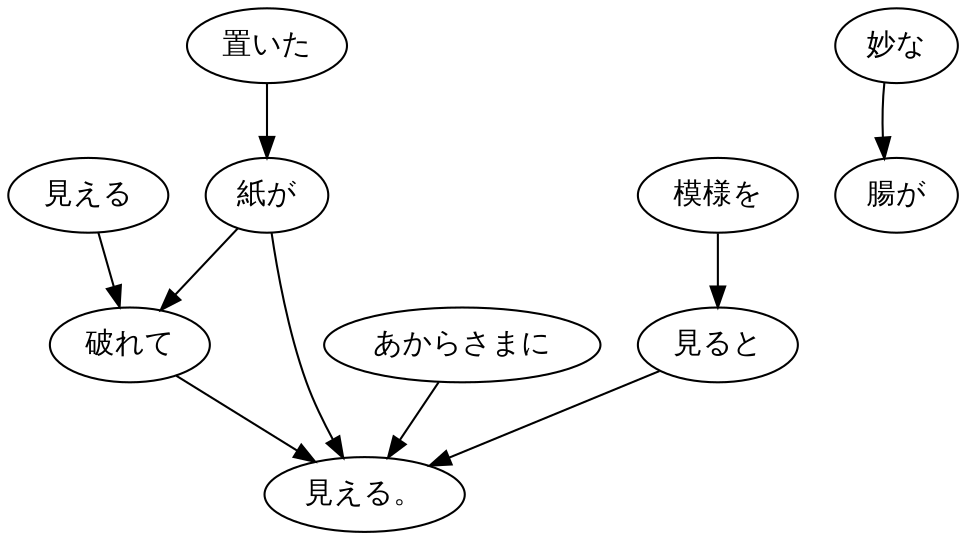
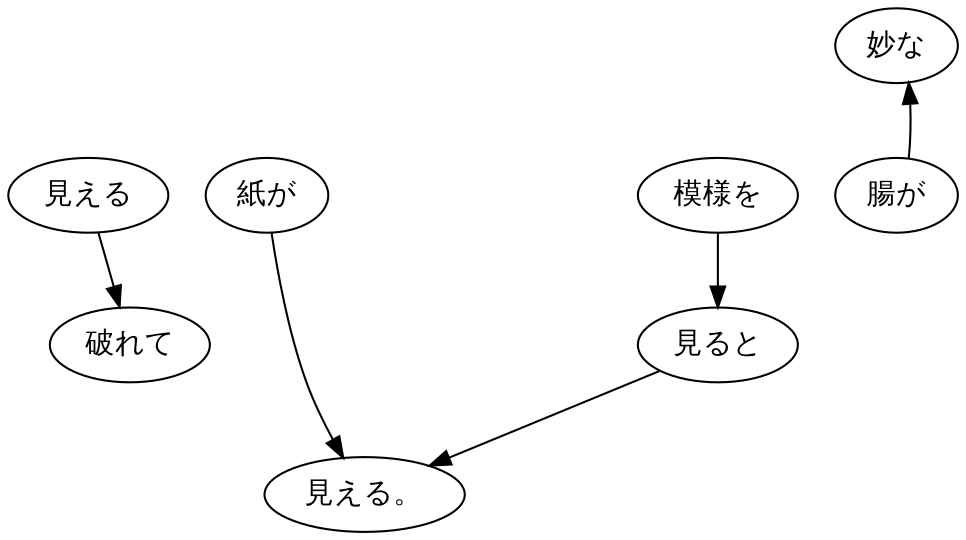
(267, 46) -> none
(883, 110) -> (910, 131)
(207, 262) -> none
(462, 345) -> none
(237, 413) -> none
